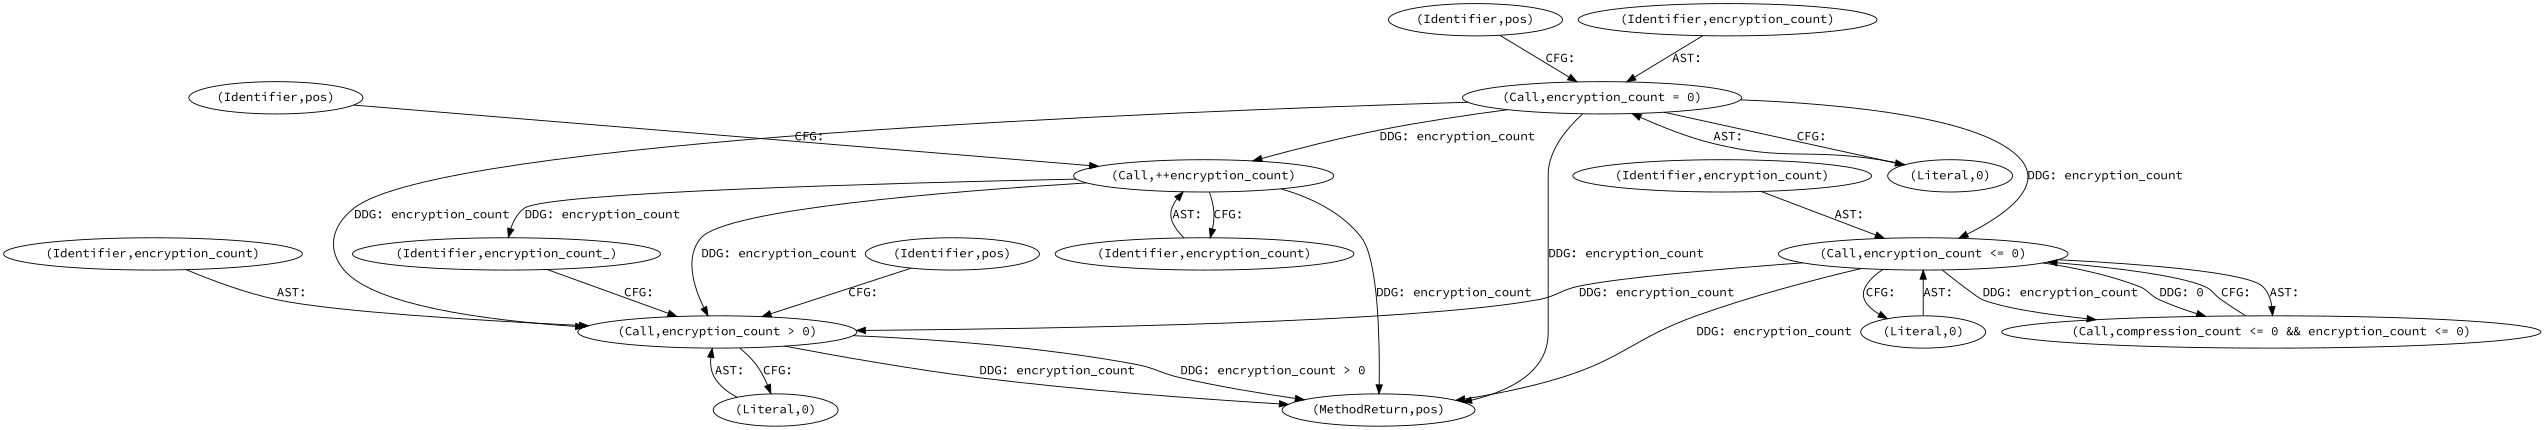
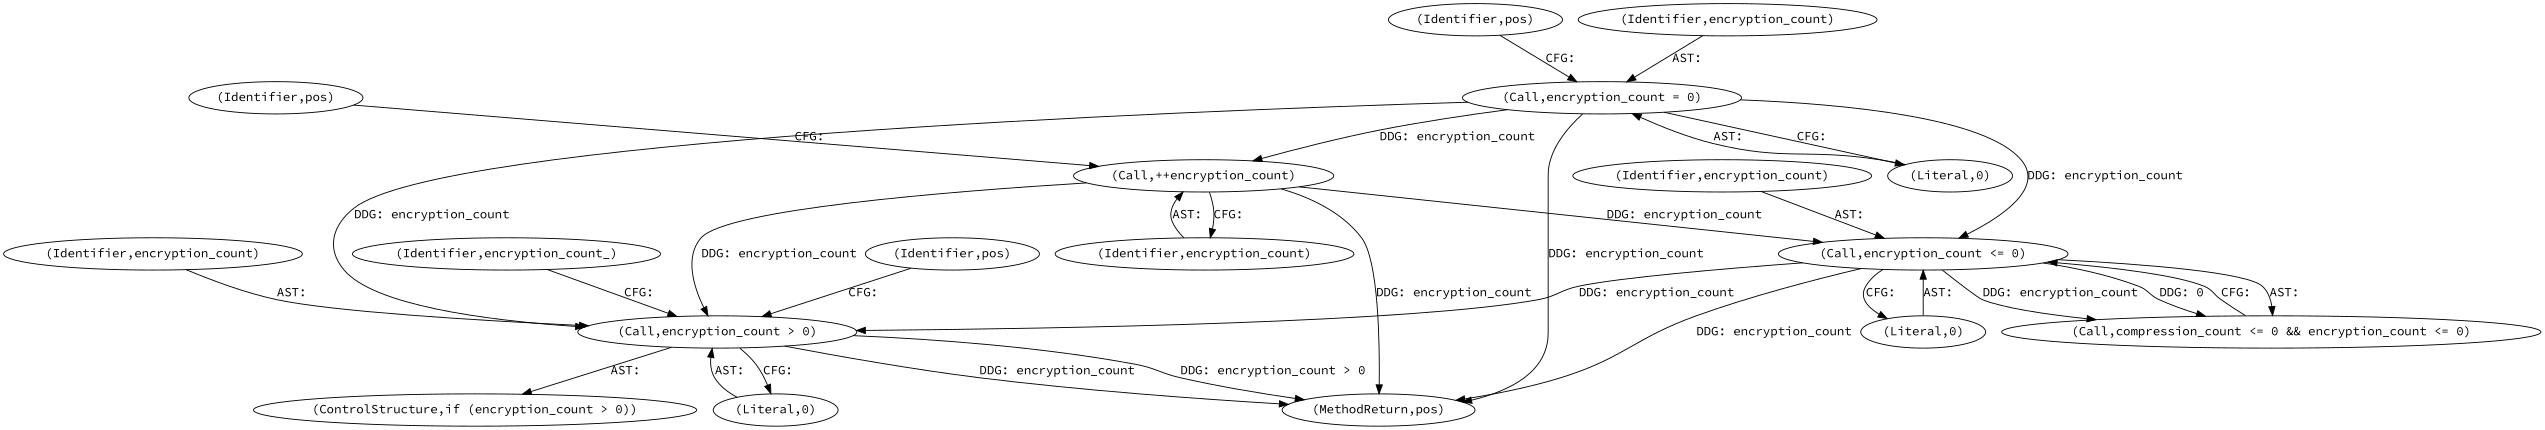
(787, 187) -> (1556, 214)
none -> (475, 410)
